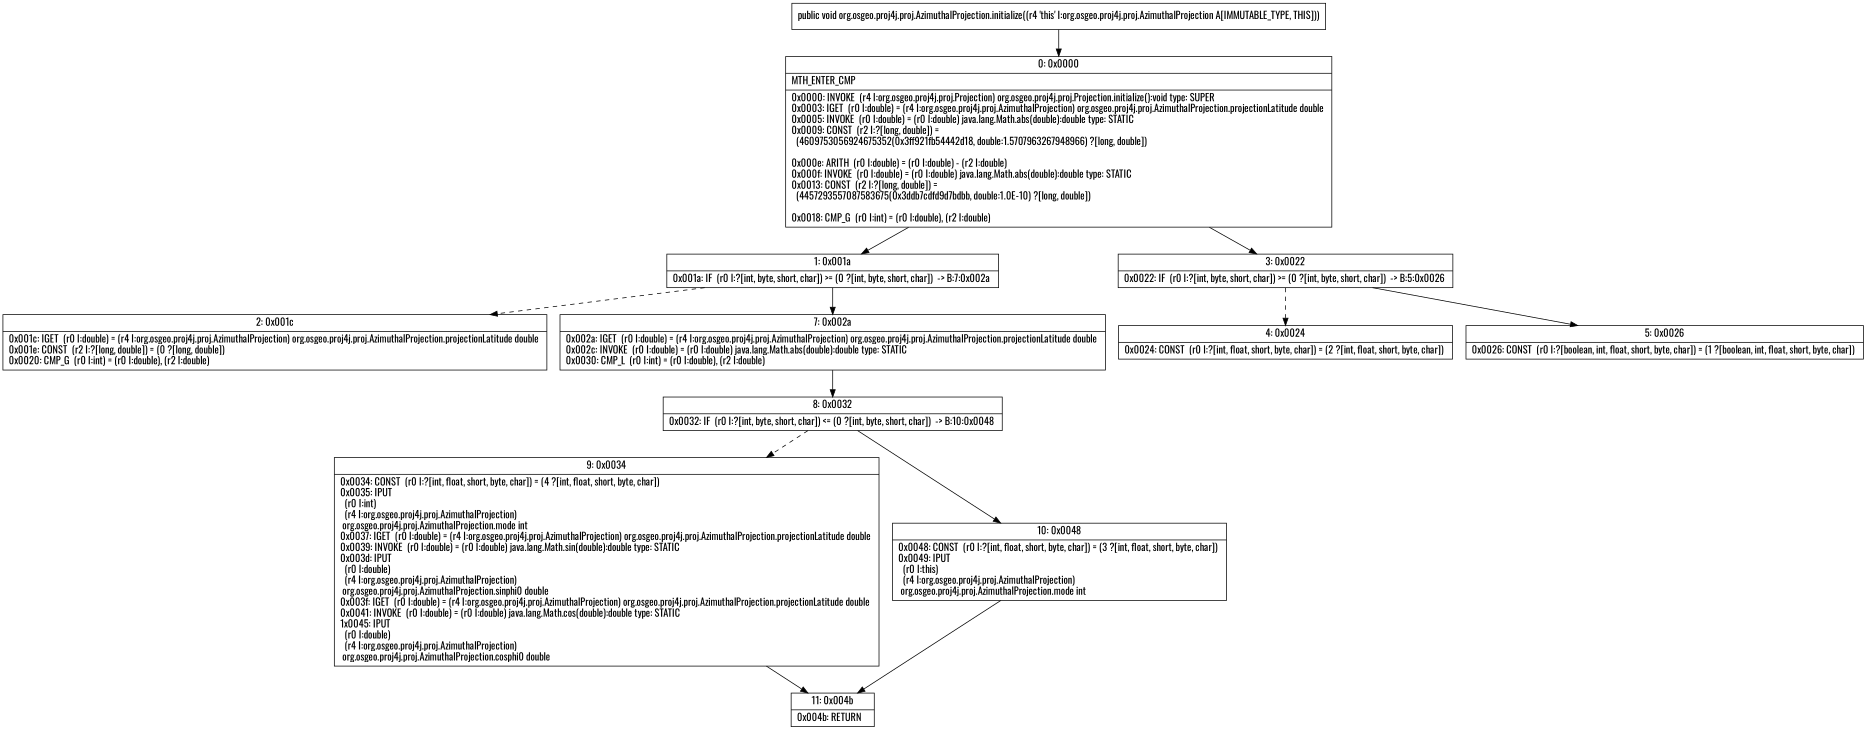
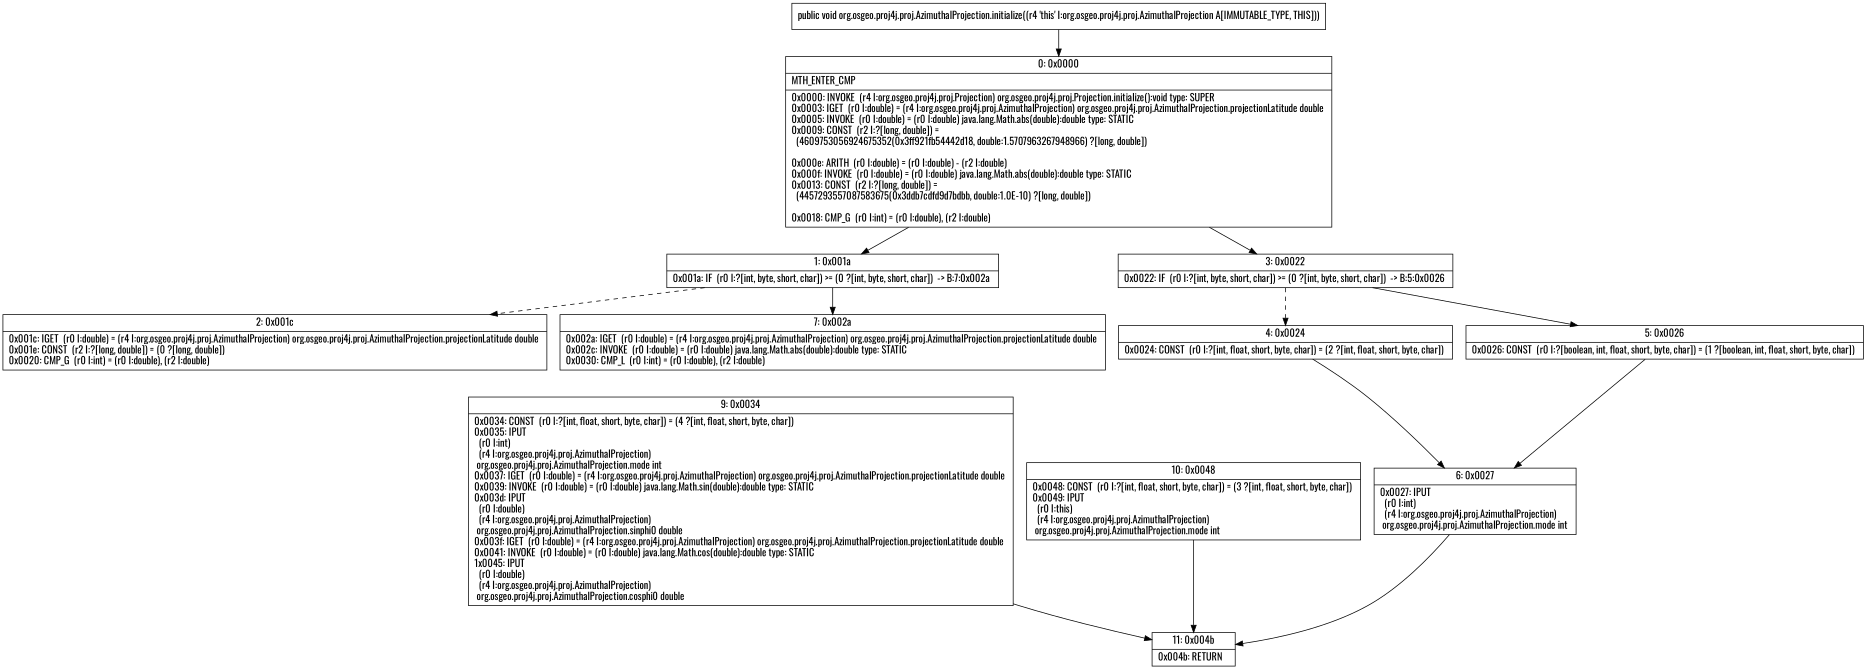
(833, 414) -> none
none -> (1475, 501)
